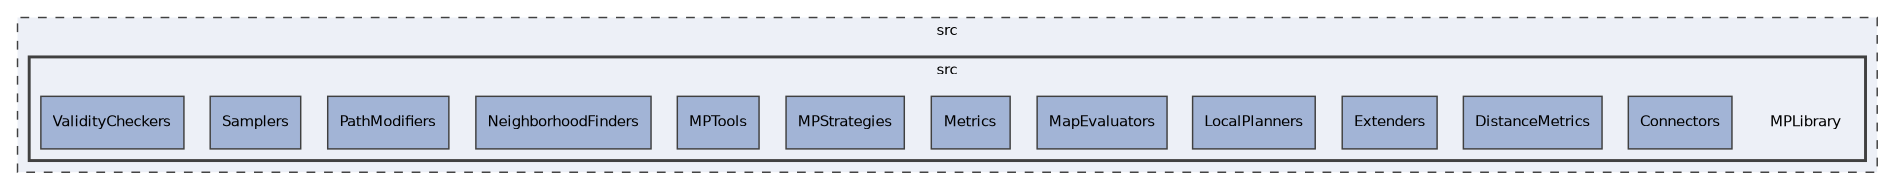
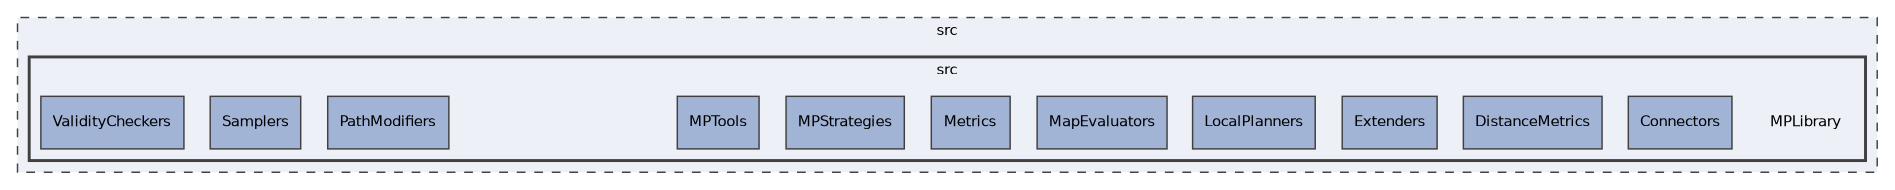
(563, 123) -> none
